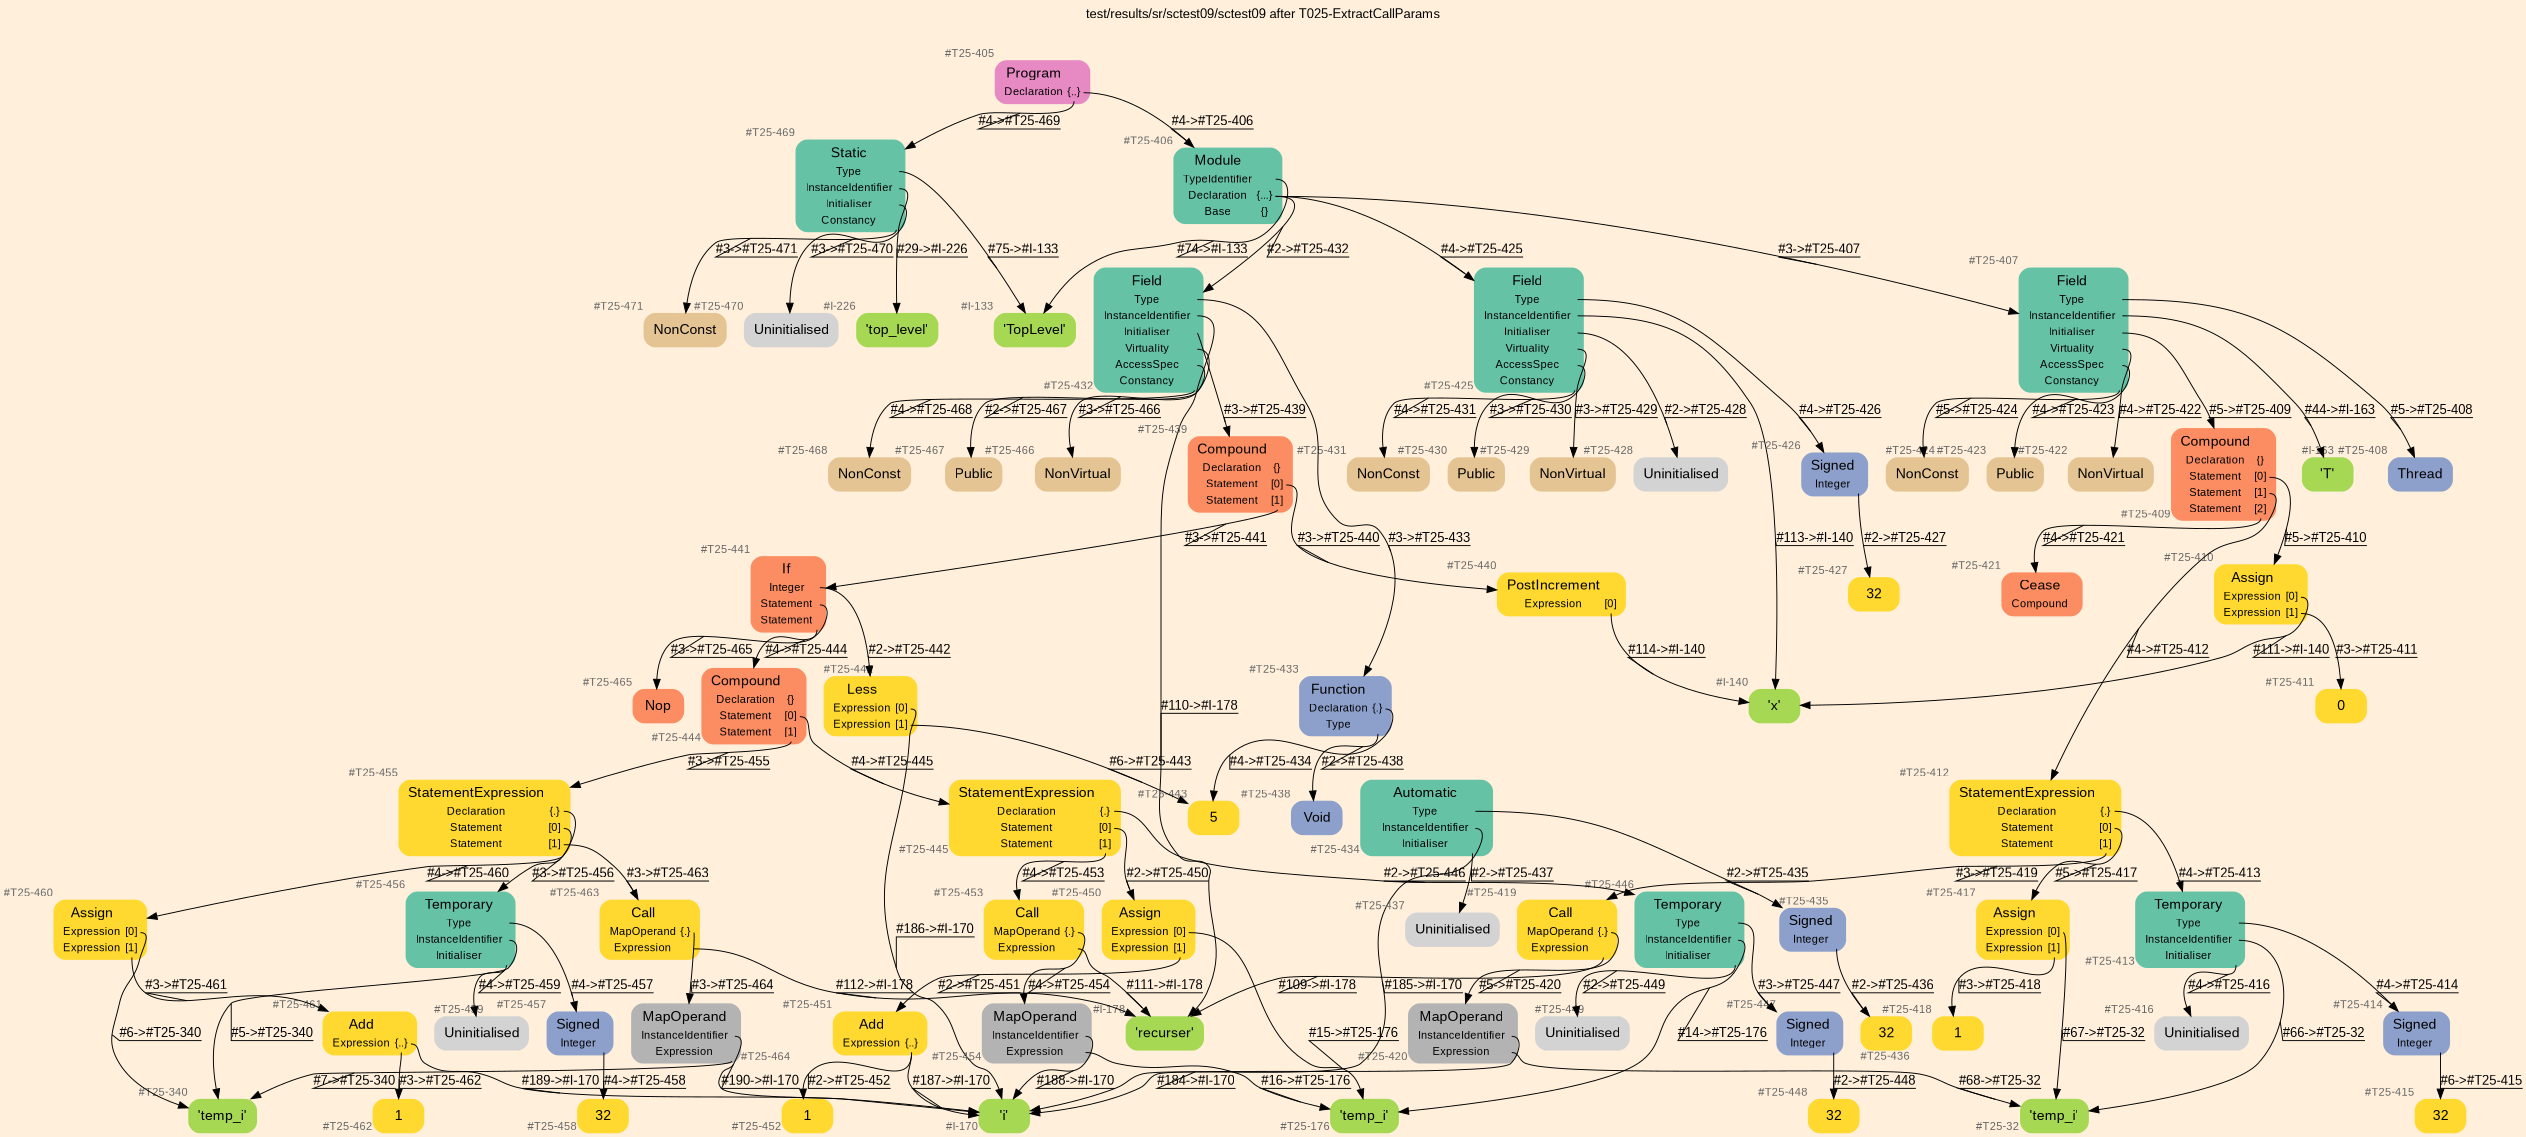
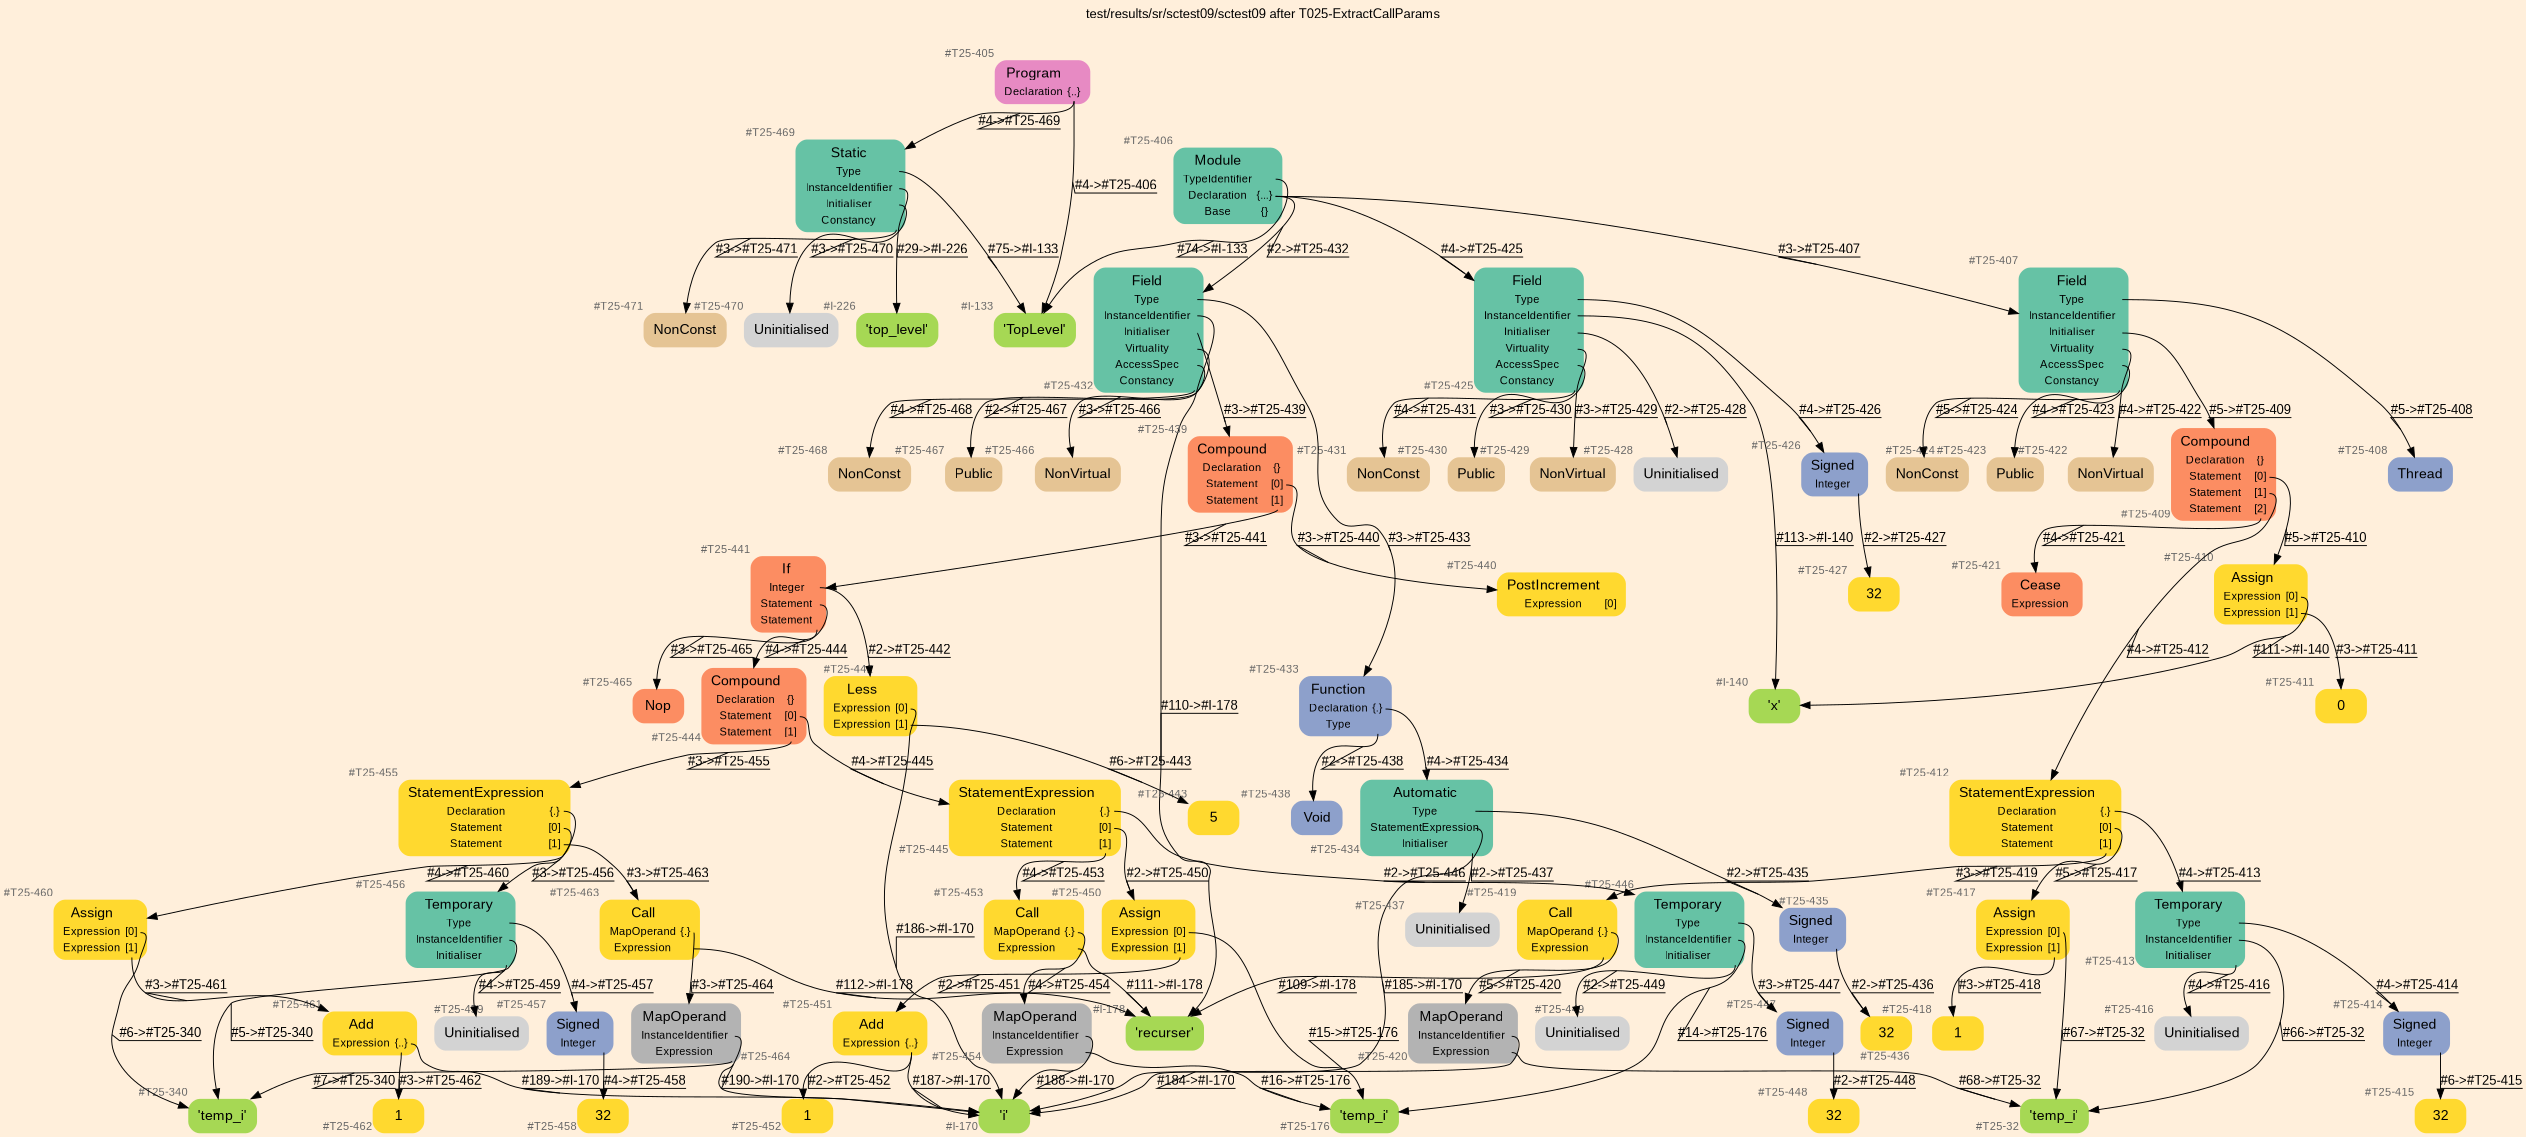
(1139, 108) -> (1070, 204)
(2328, 474) -> none
(2040, 604) -> (2041, 604)
(1659, 677) -> none
(1305, 746) -> (1416, 731)
(1425, 828) -> (1425, 828)
